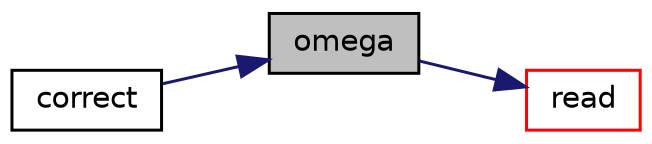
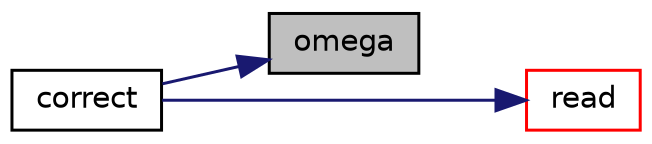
(458, 70) -> (329, 100)
